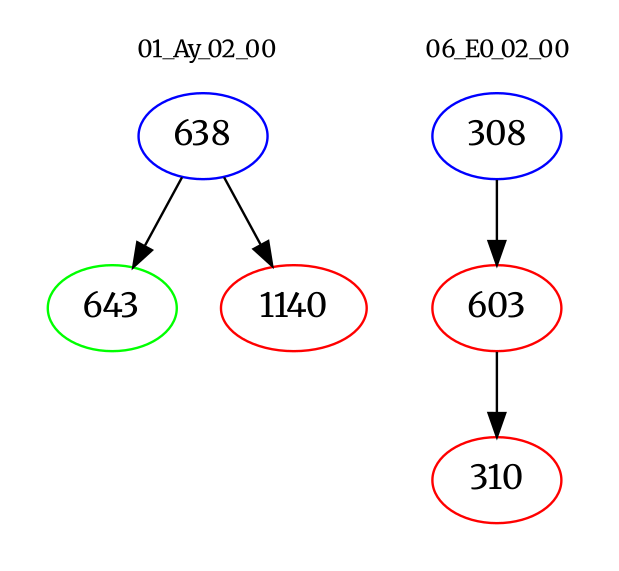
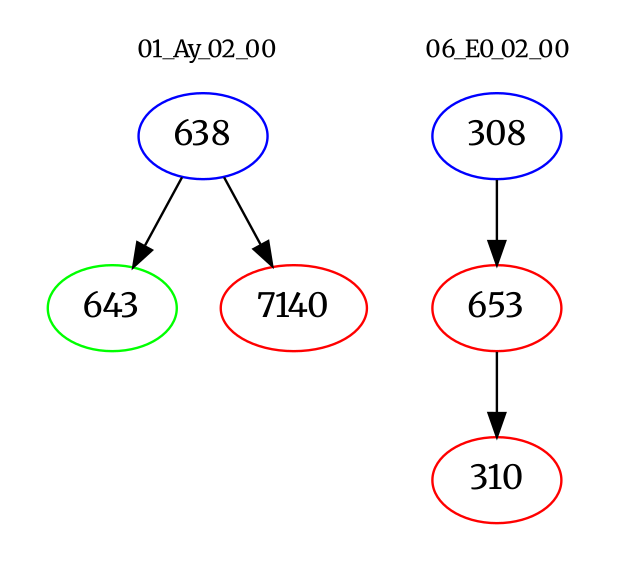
(294, 308) -> (294, 308)
(497, 308) -> (497, 308)
